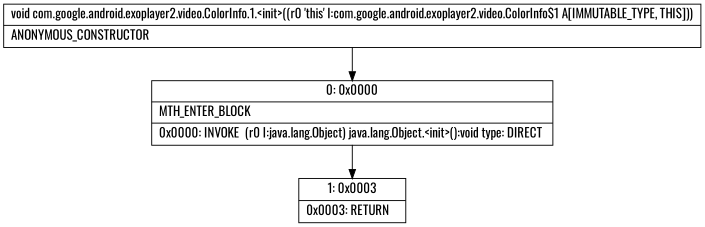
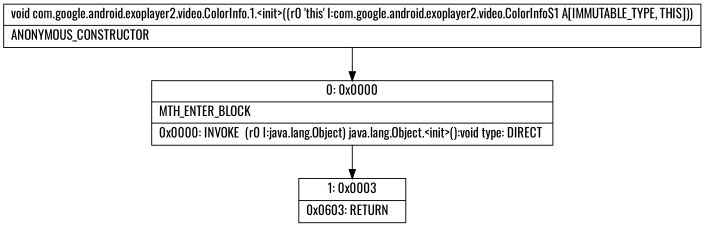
(352, 211) -> (352, 211)
